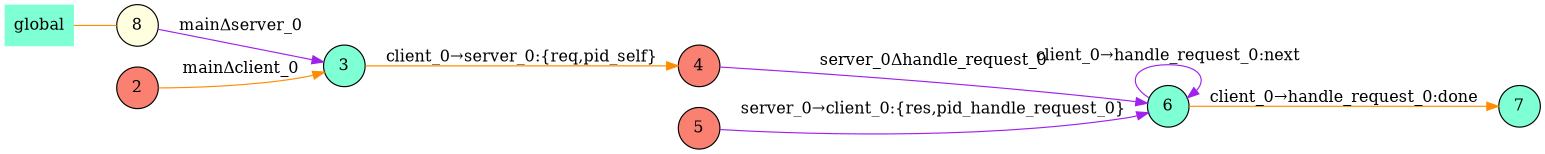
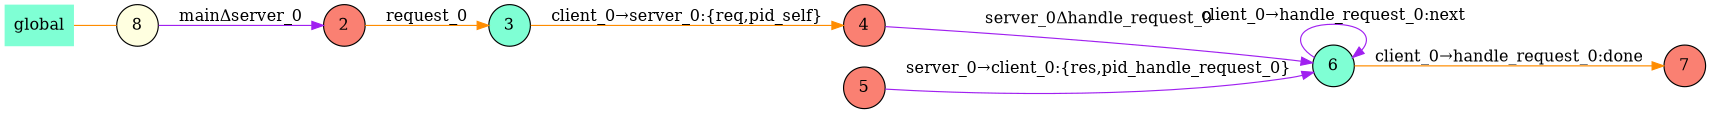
(235, 45) -> (235, 25)
(241, 69) -> (427, 17)
(1520, 106) -> (1685, 66)
